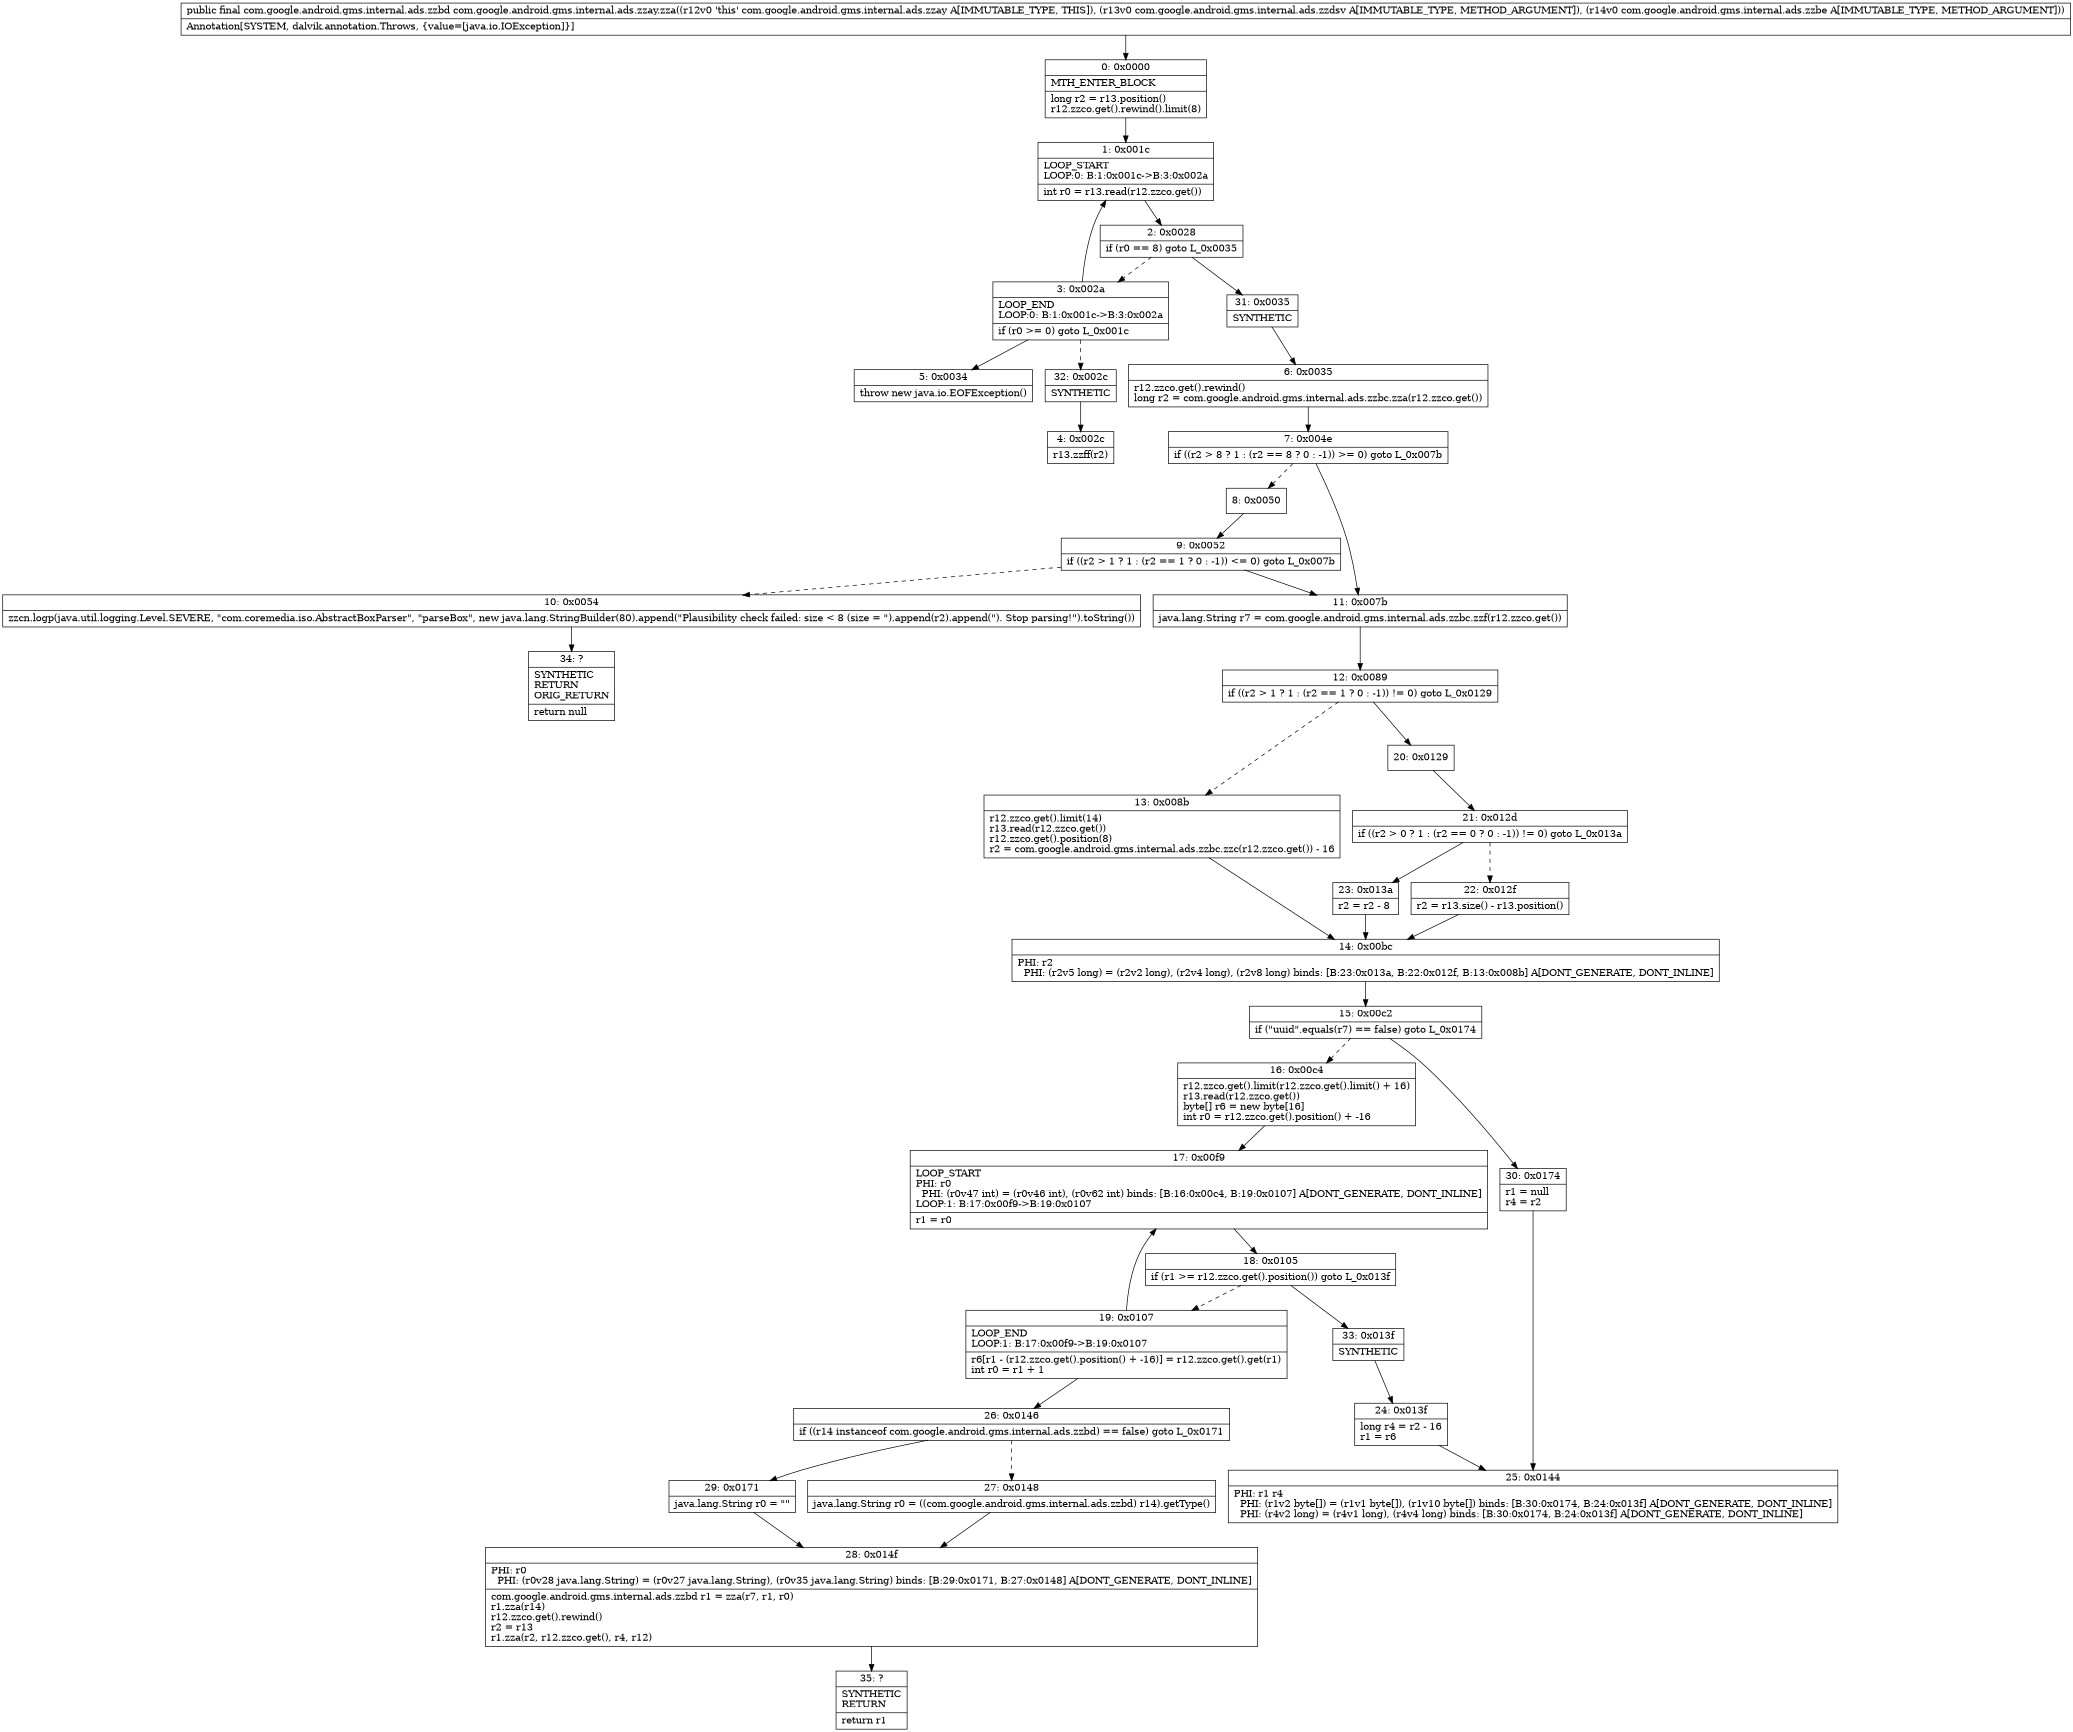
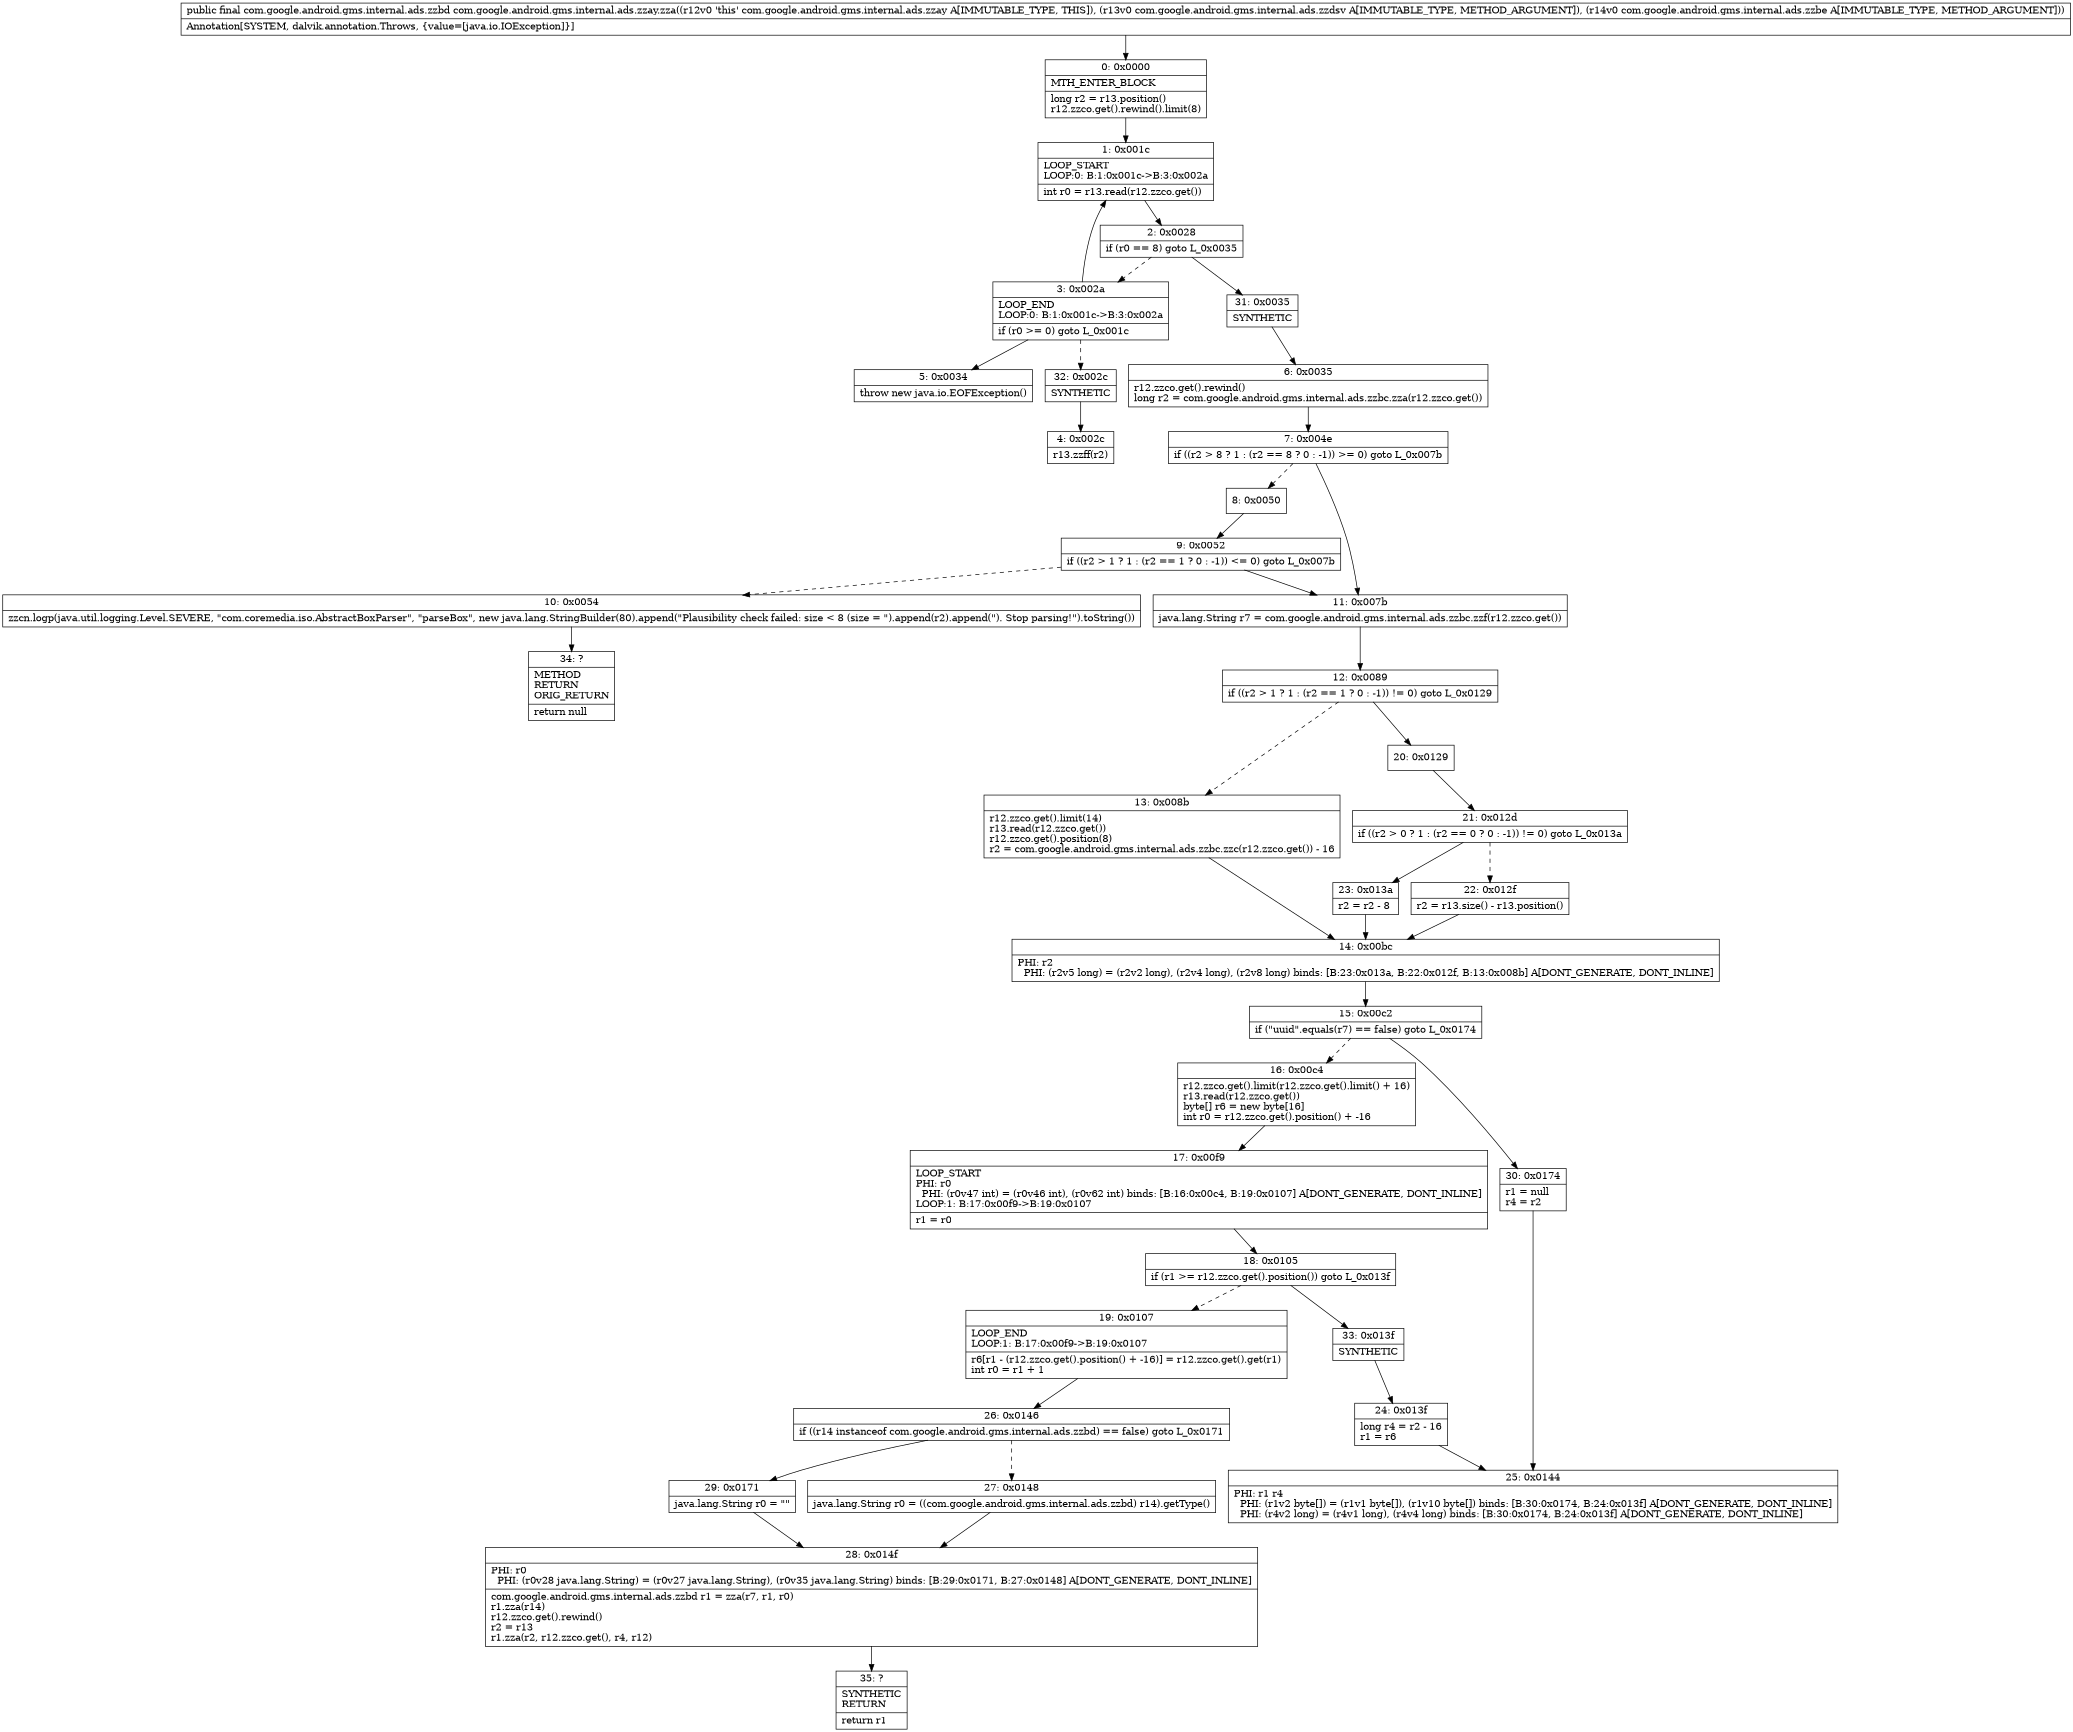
(564, 675) -> (558, 675)
(1133, 1270) -> none
